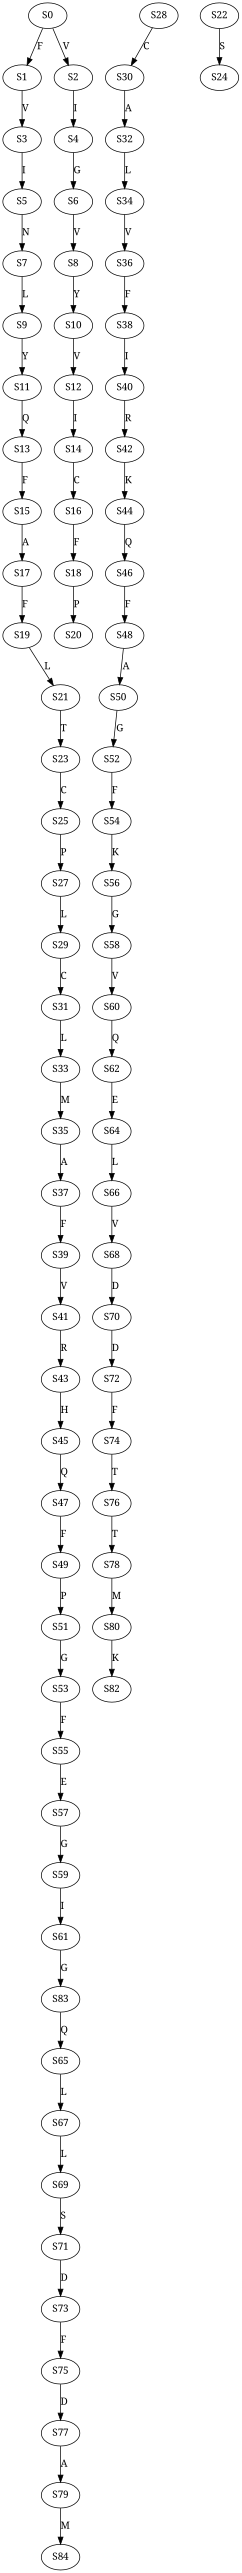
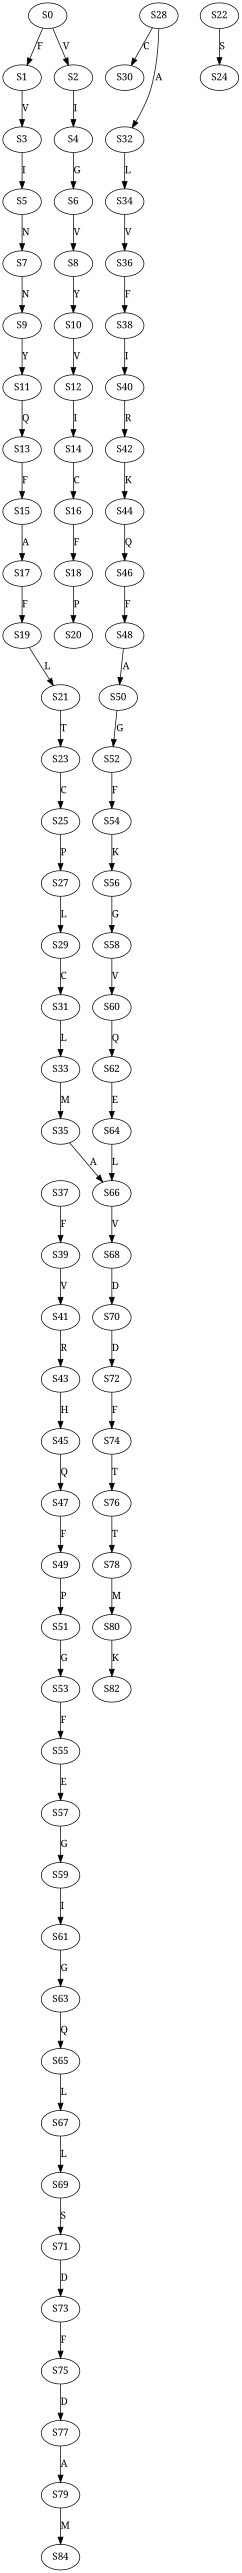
(125, 105) -> (154, 77)
(26, 295) -> (26, 295)
(61, 1159) -> (84, 1160)
(61, 1999) -> (61, 1999)
